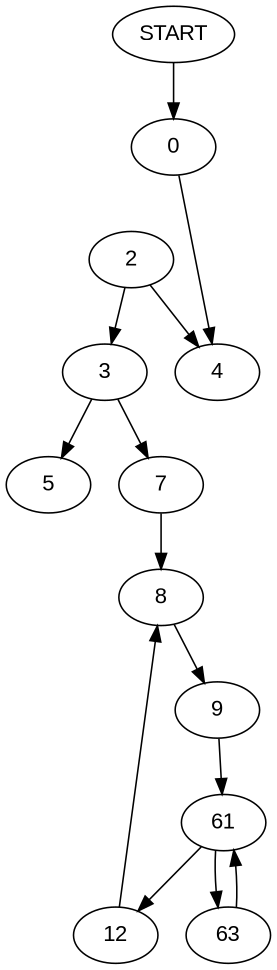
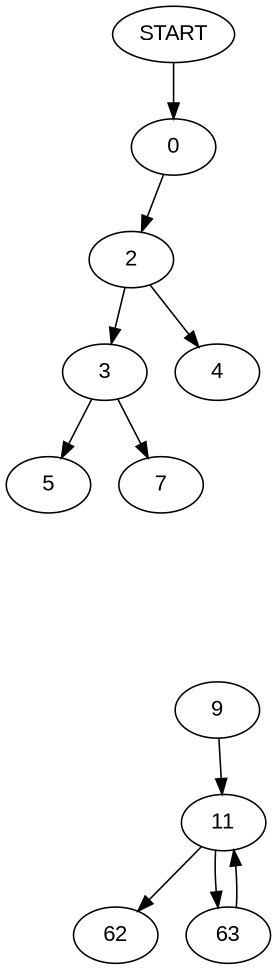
(194, 252) -> (155, 196)
(161, 597) -> none
(224, 823) -> (224, 823)
(116, 935) -> (116, 935)
